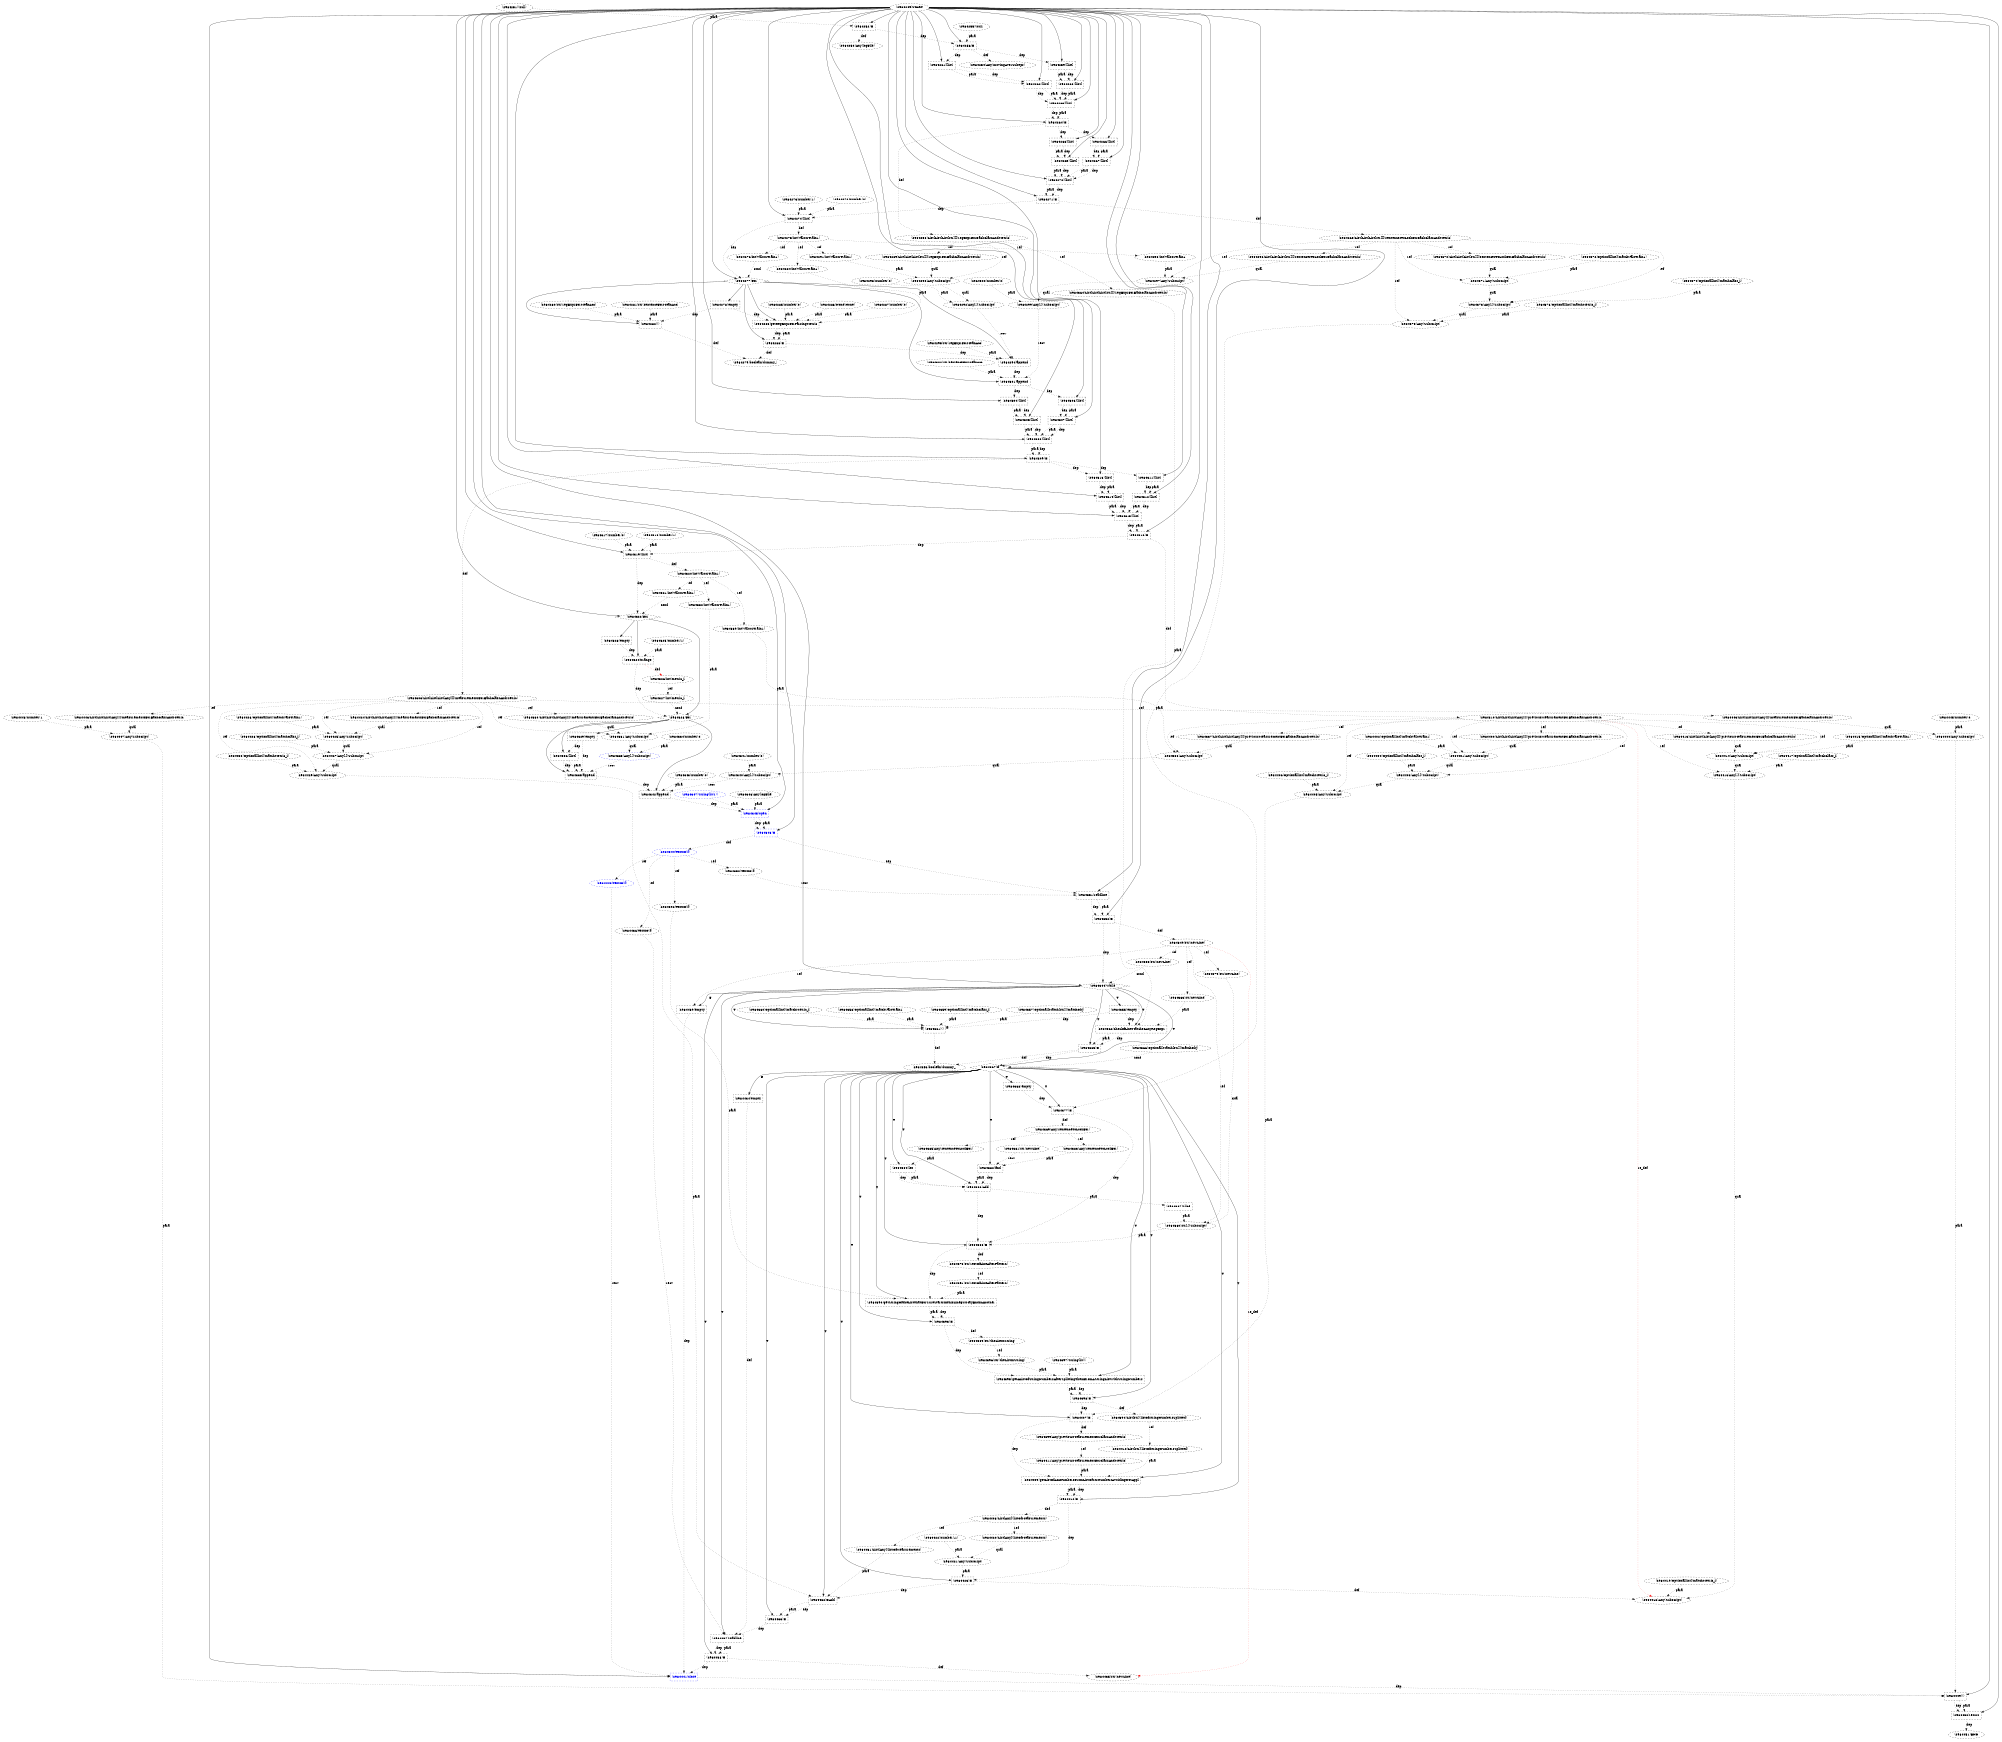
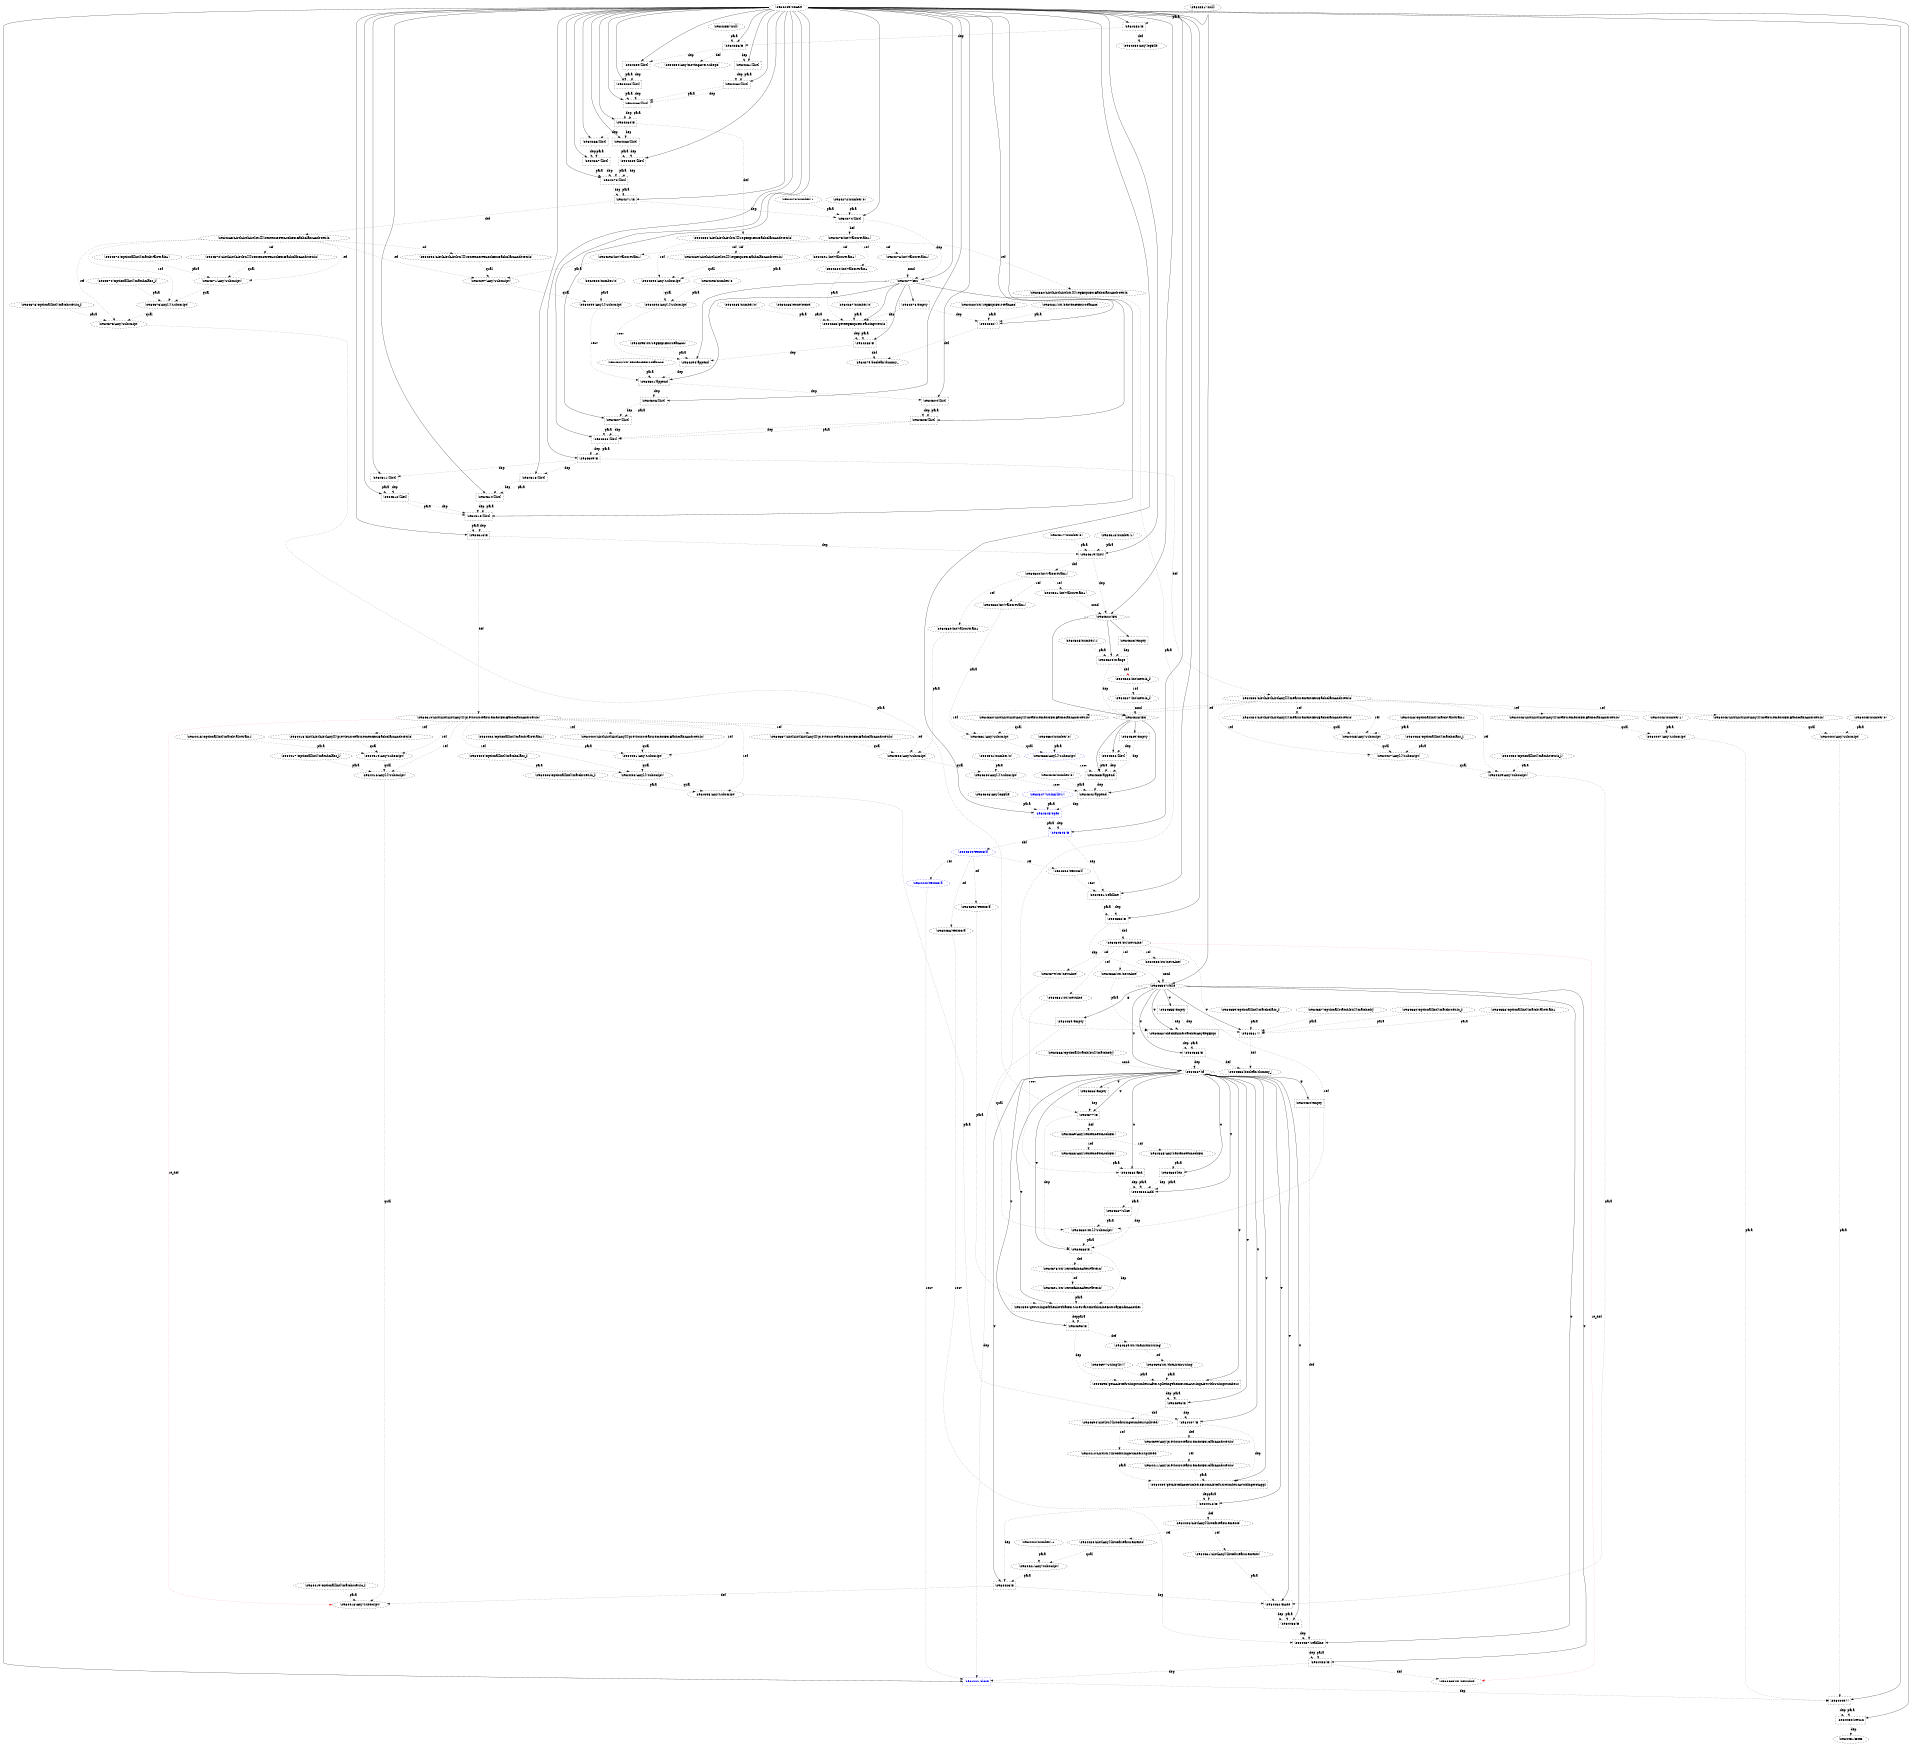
(929, 961) -> (1095, 968)
(1103, 986) -> (1163, 986)
